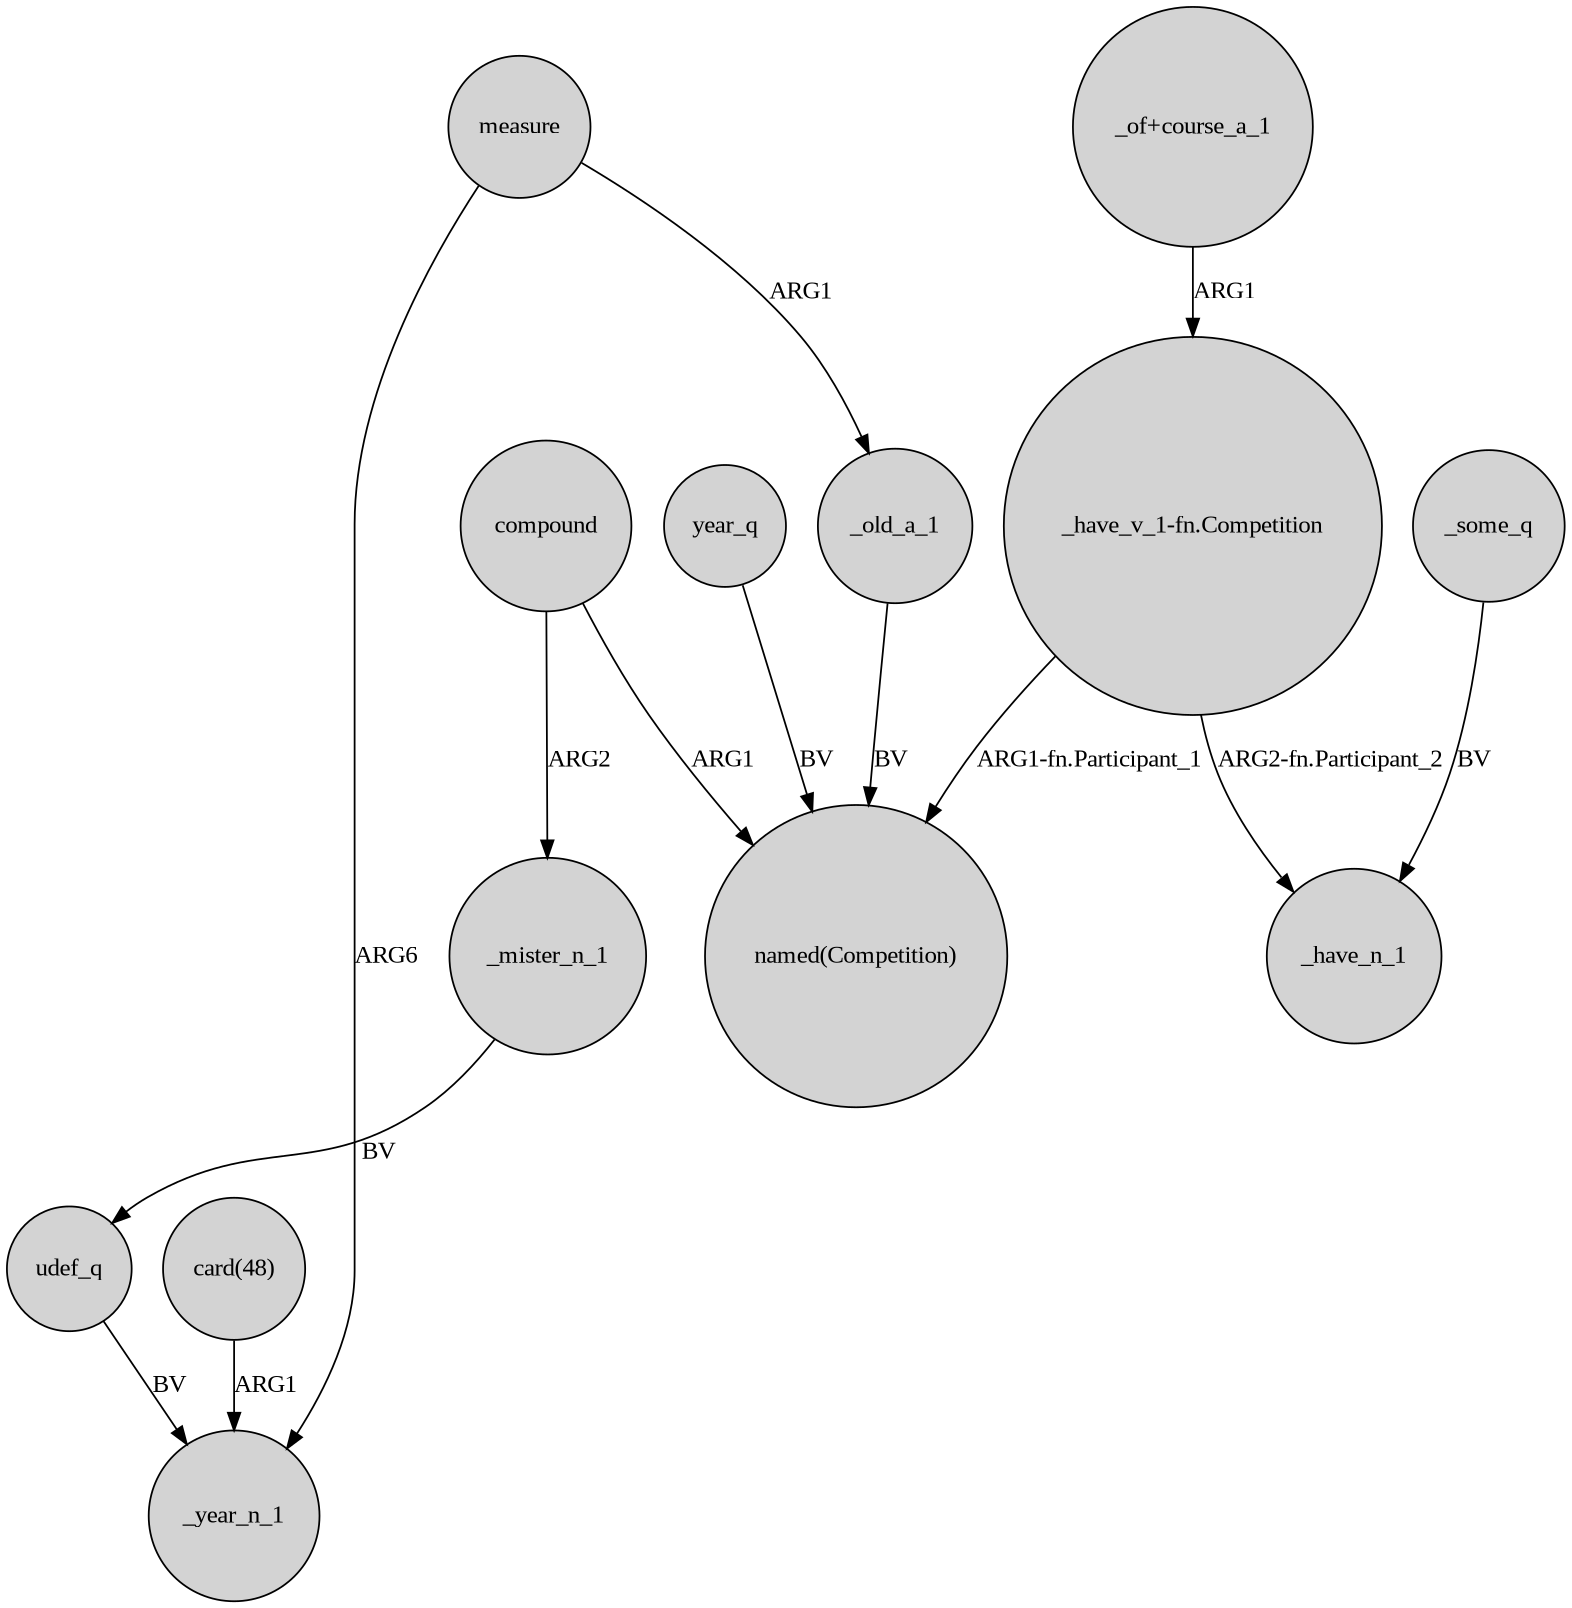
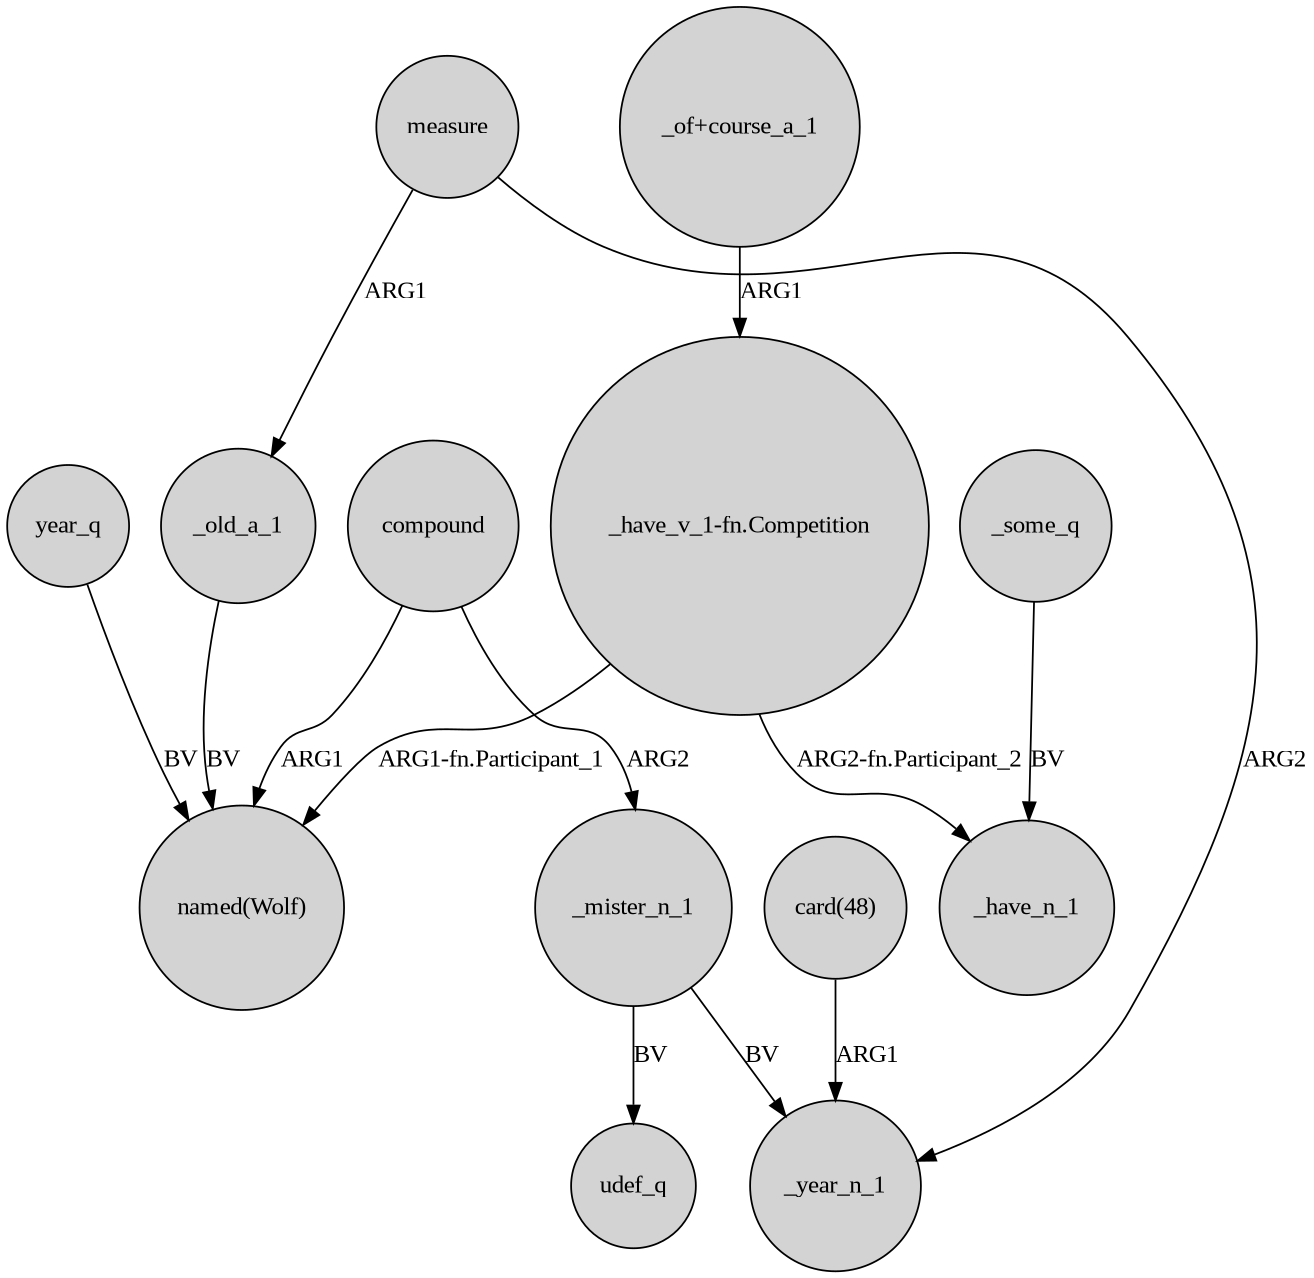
(387, 956) -> (1275, 760)
(856, 956) -> (242, 908)
(140, 1375) -> (733, 1045)
